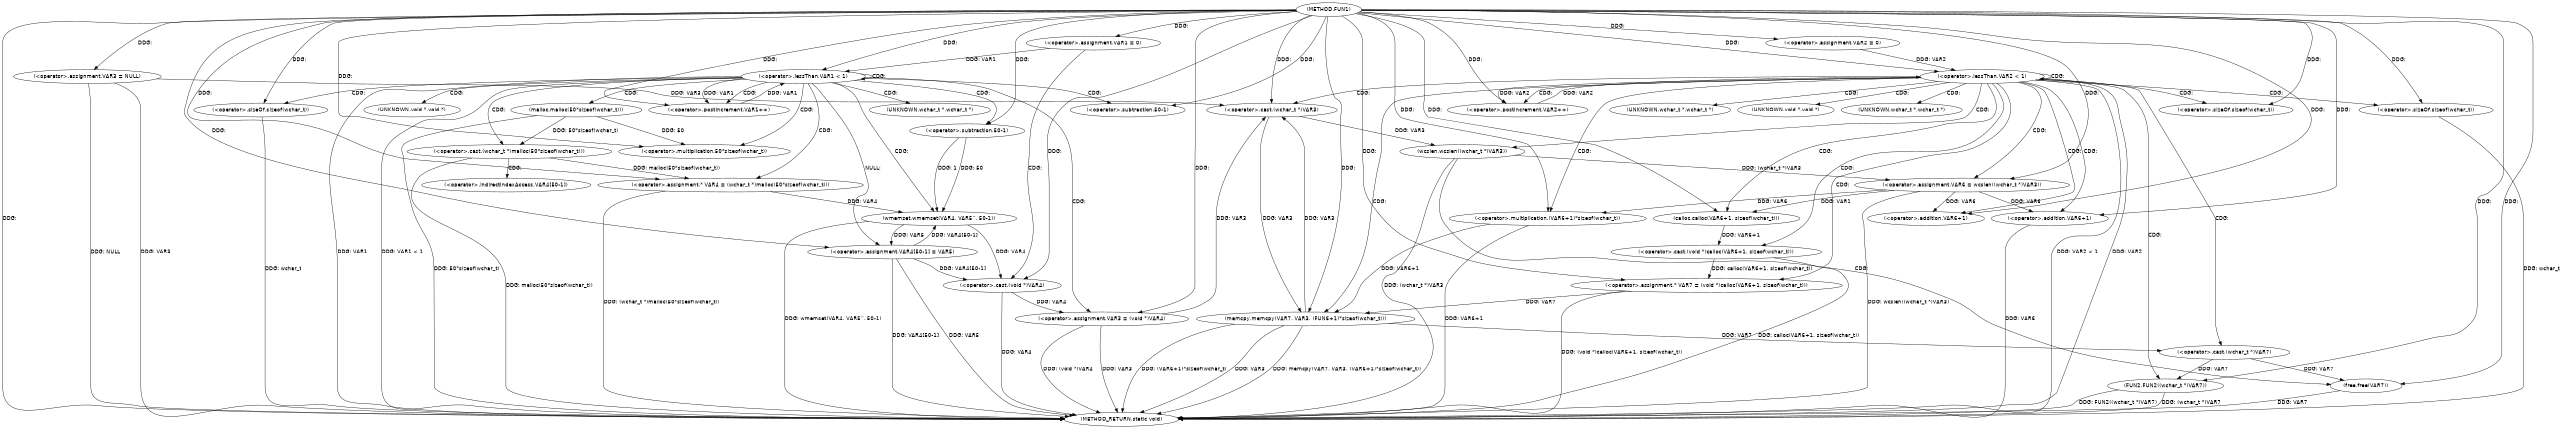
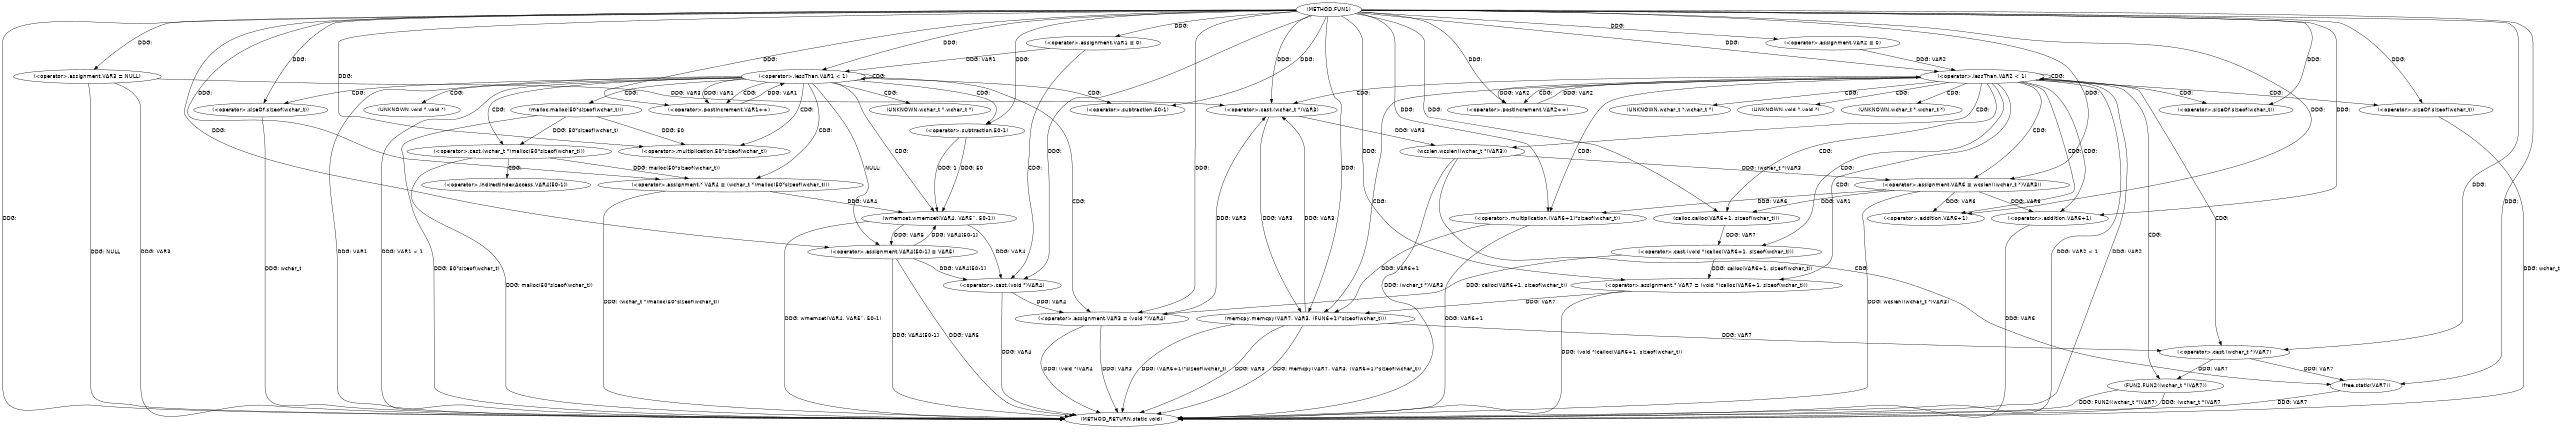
(2349, 23) -> (2311, 18)
(1741, 235) -> (1741, 235)
(2366, 386) -> (2366, 386)
(1568, 392) -> (1397, 296)
